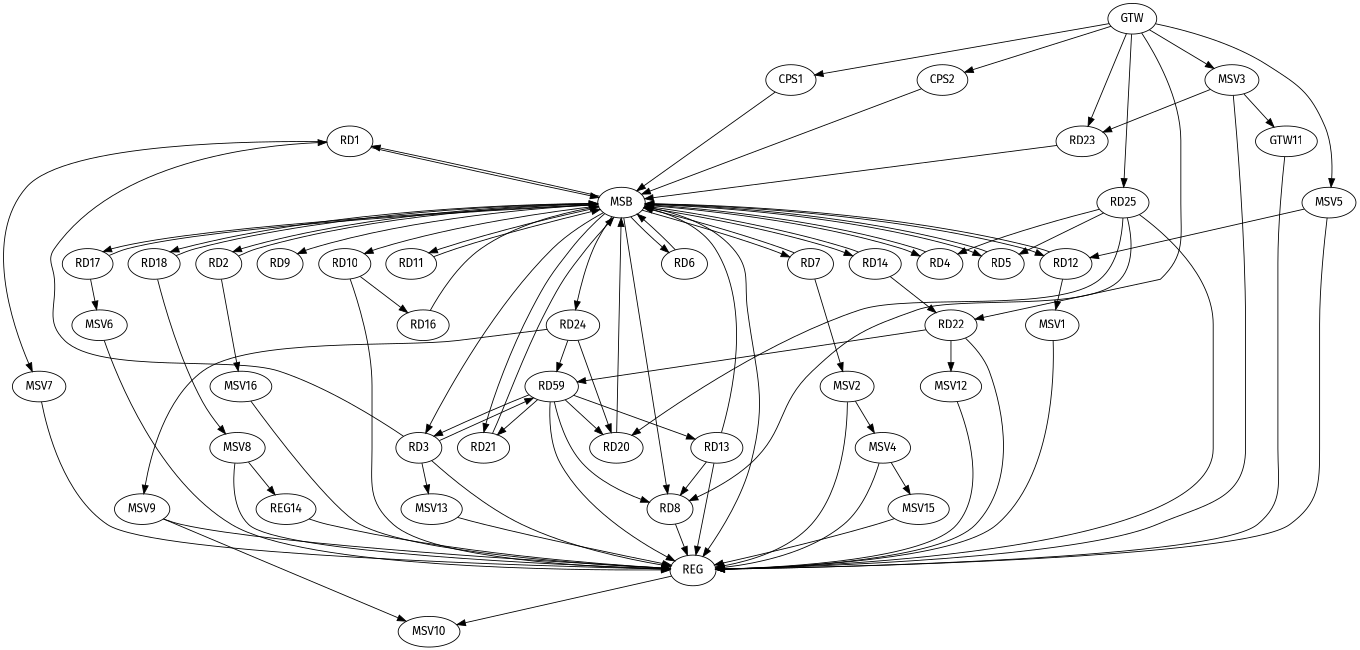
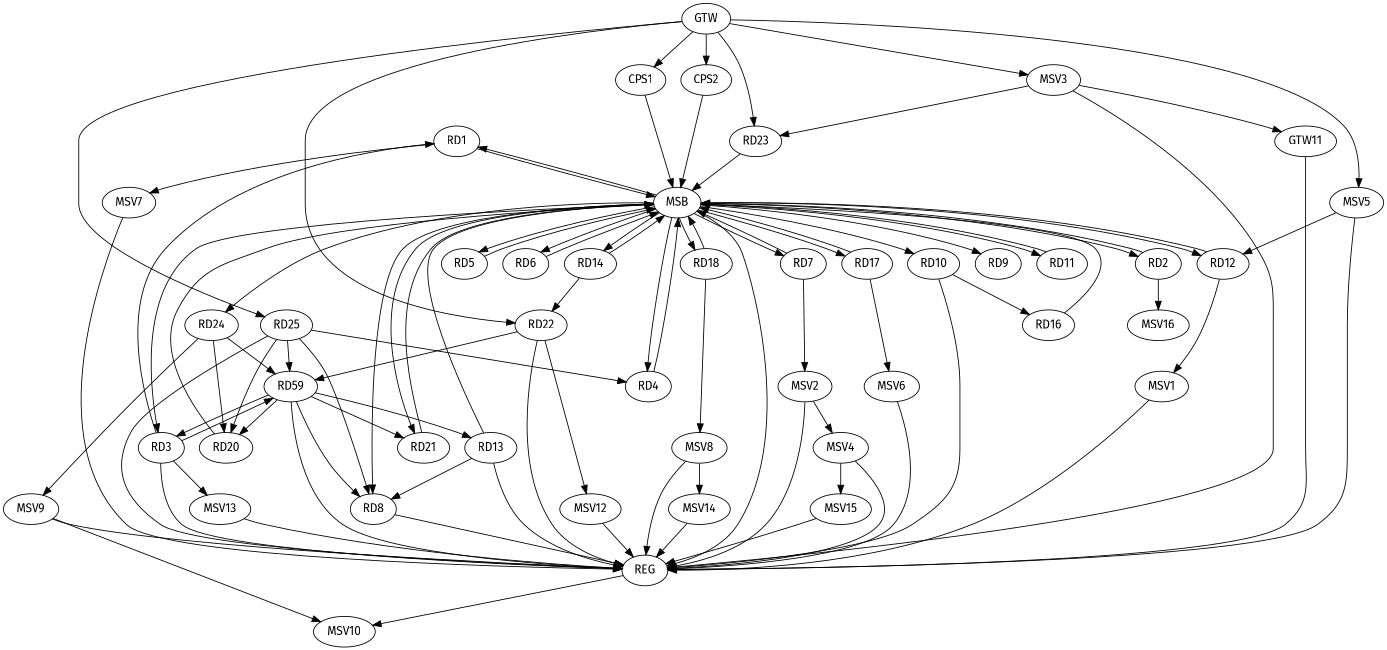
(1065, 232) -> (288, 352)
(286, 509) -> (699, 509)
(360, 524) -> none
